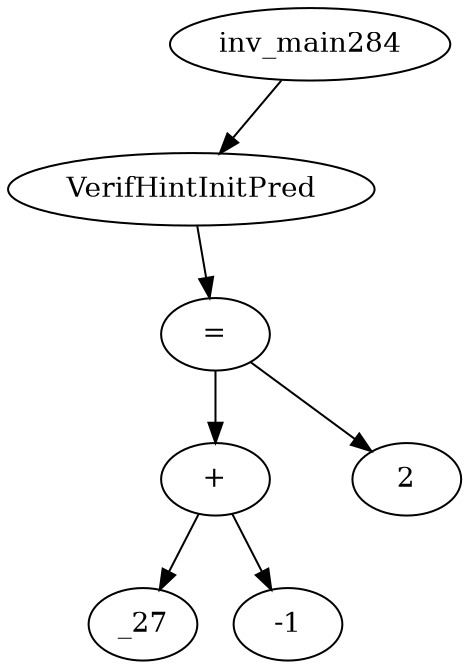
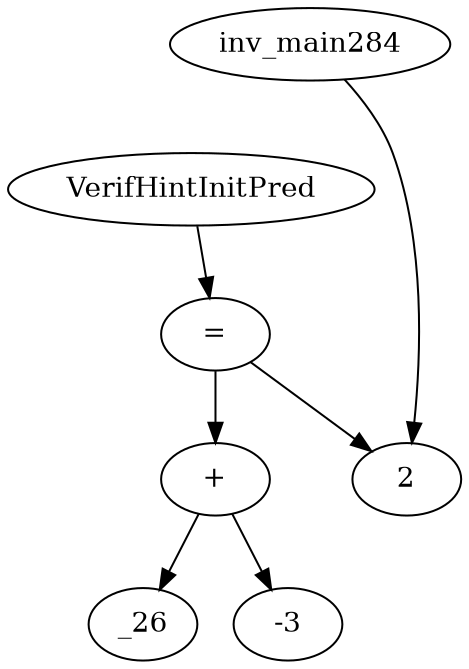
(257, 109) -> (413, 242)
(143, 624) -> (143, 624)
(288, 624) -> (288, 624)
